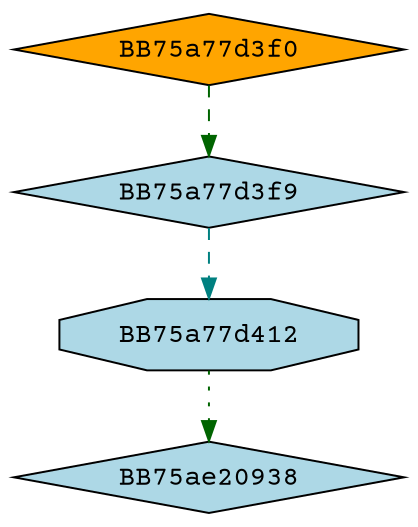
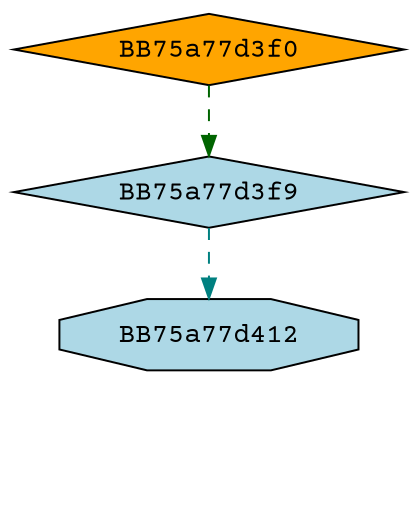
(209, 477) -> none
